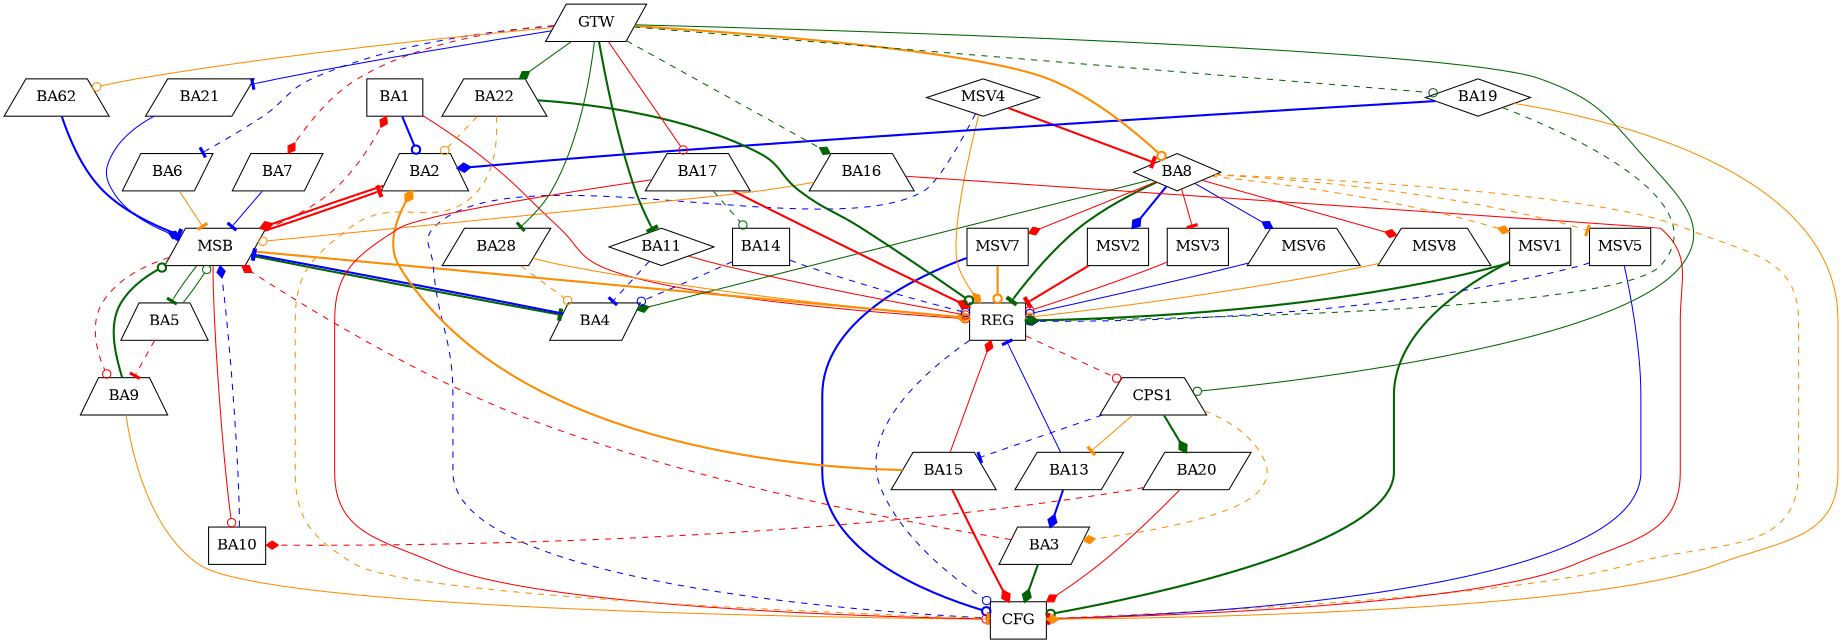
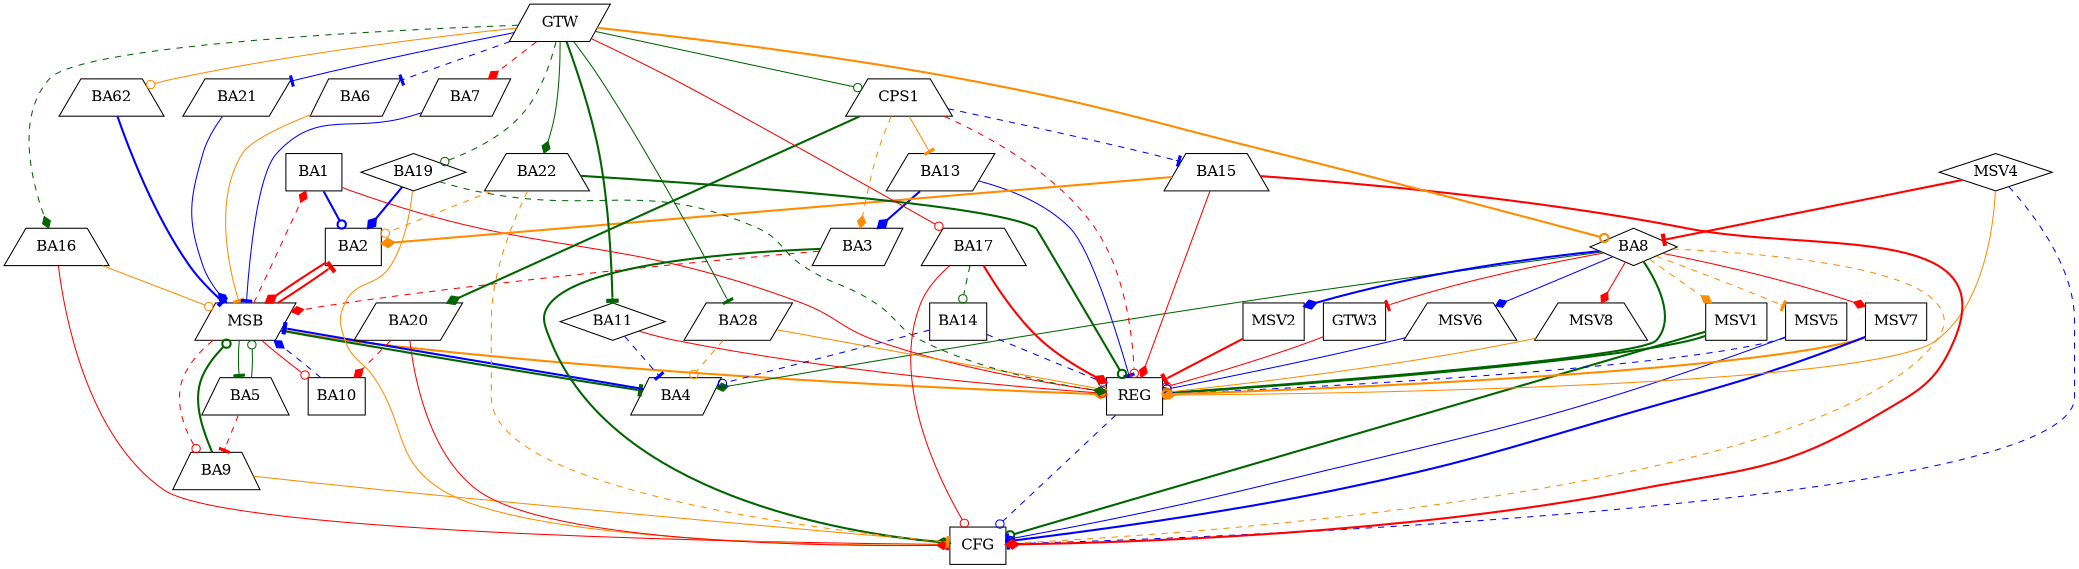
(425, 172) -> (353, 247)
(1198, 247) -> (1355, 322)
(1069, 356) -> (1082, 212)
